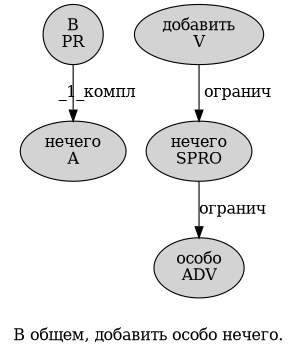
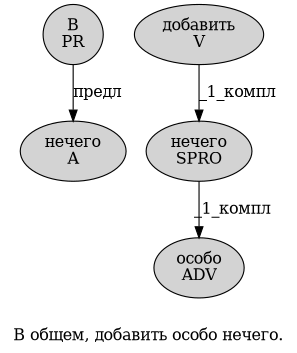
(98, 93) -> (98, 93)
(238, 93) -> (238, 93)
(233, 210) -> (233, 210)
